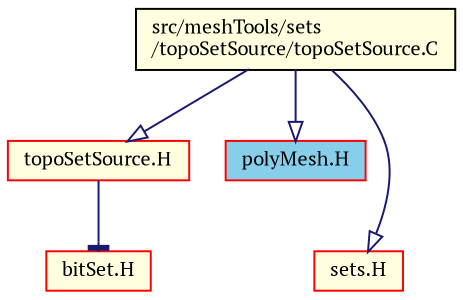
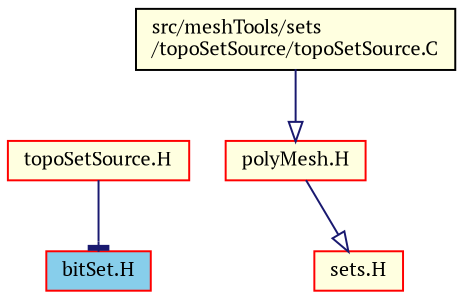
(197, 100) -> none
(385, 143) -> (322, 207)
(296, 161) -> (296, 161)
(99, 271) -> (99, 271)
